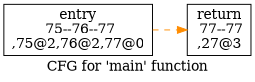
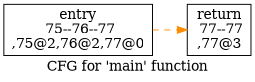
(219, 44) -> (219, 44)
